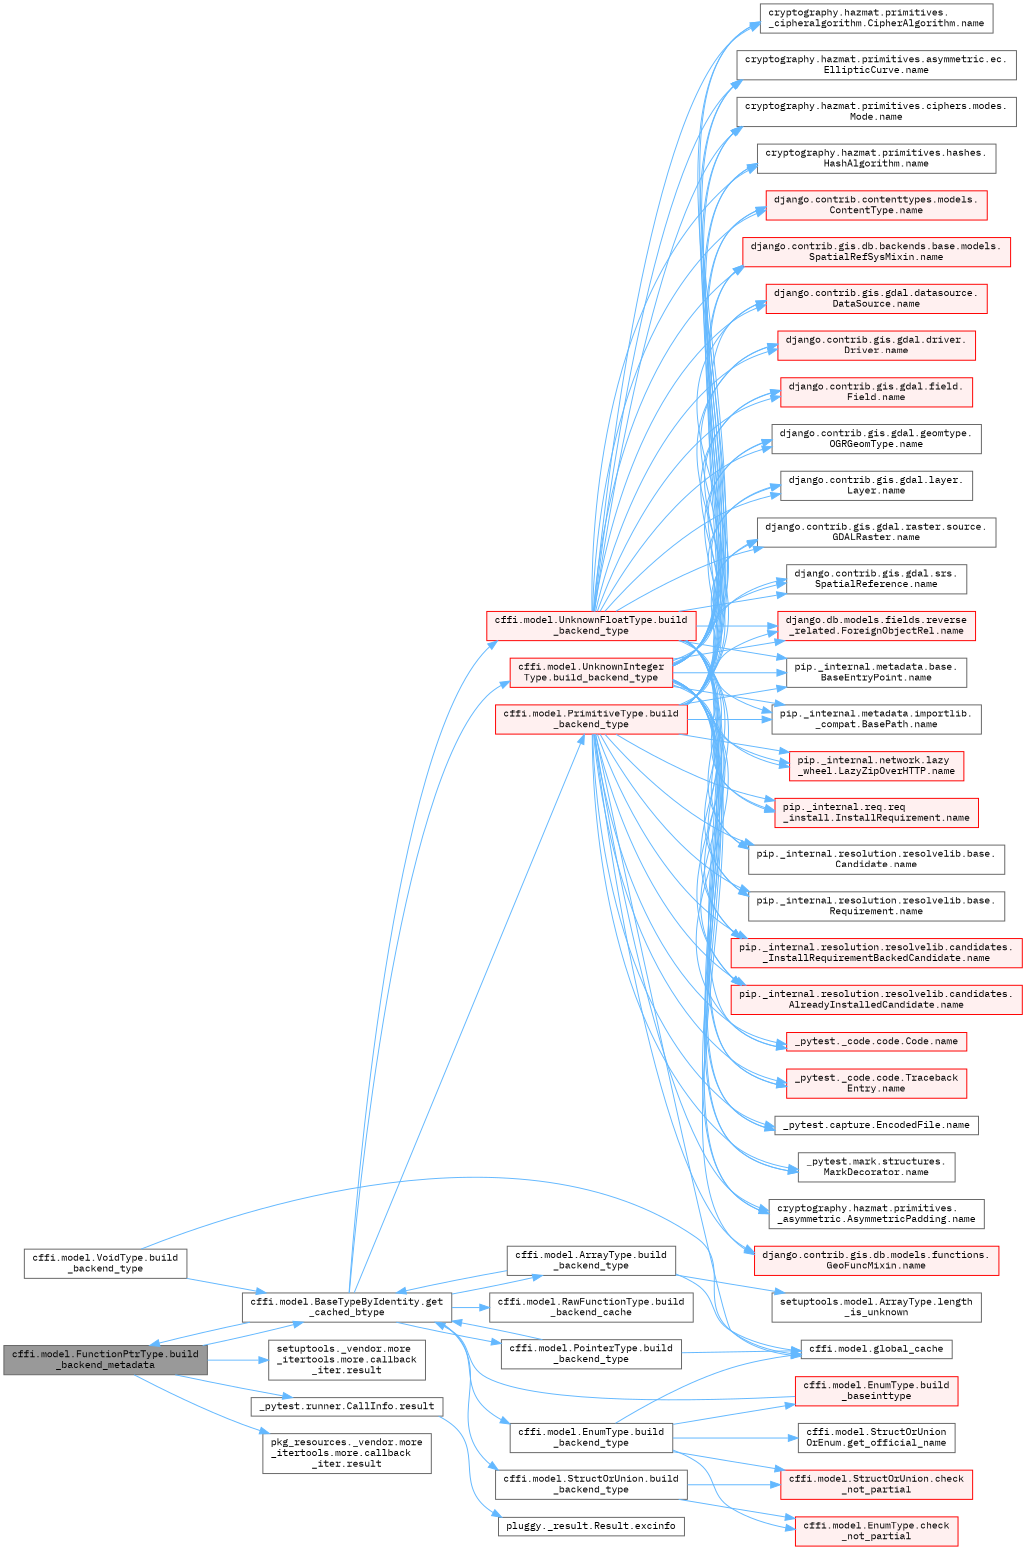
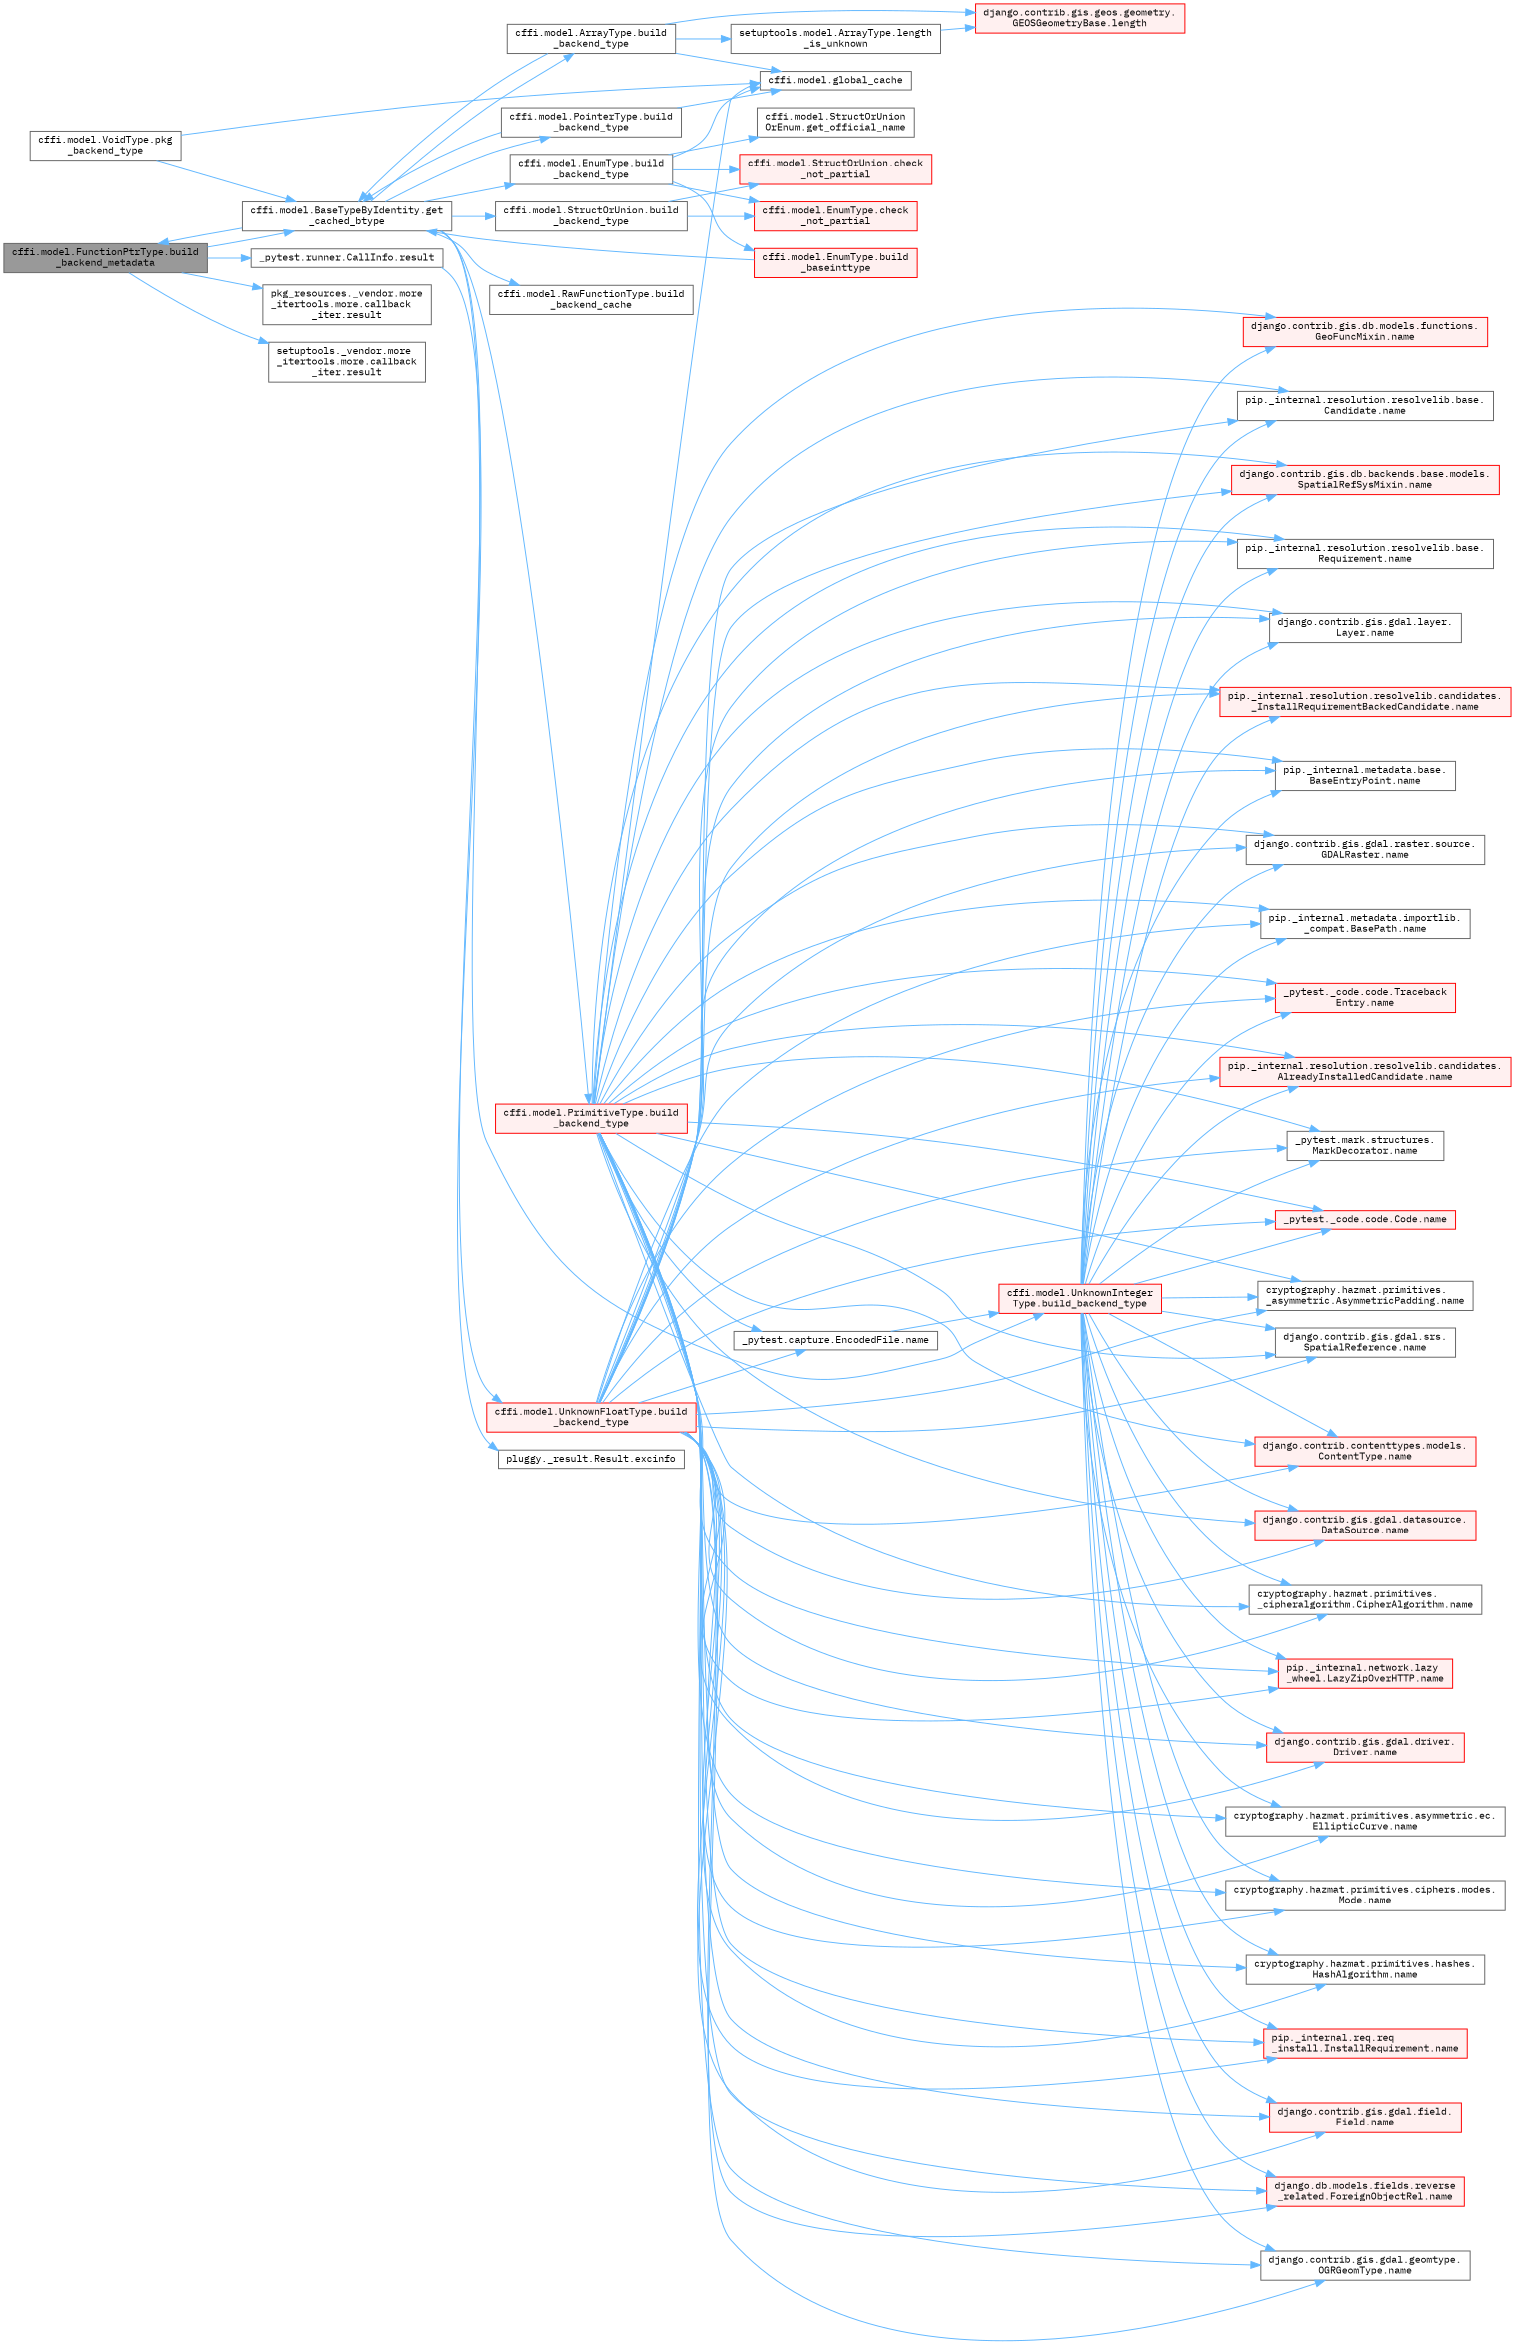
none -> (1080, 18)
(712, 908) -> (950, 1321)
(106, 1264) -> (106, 146)
